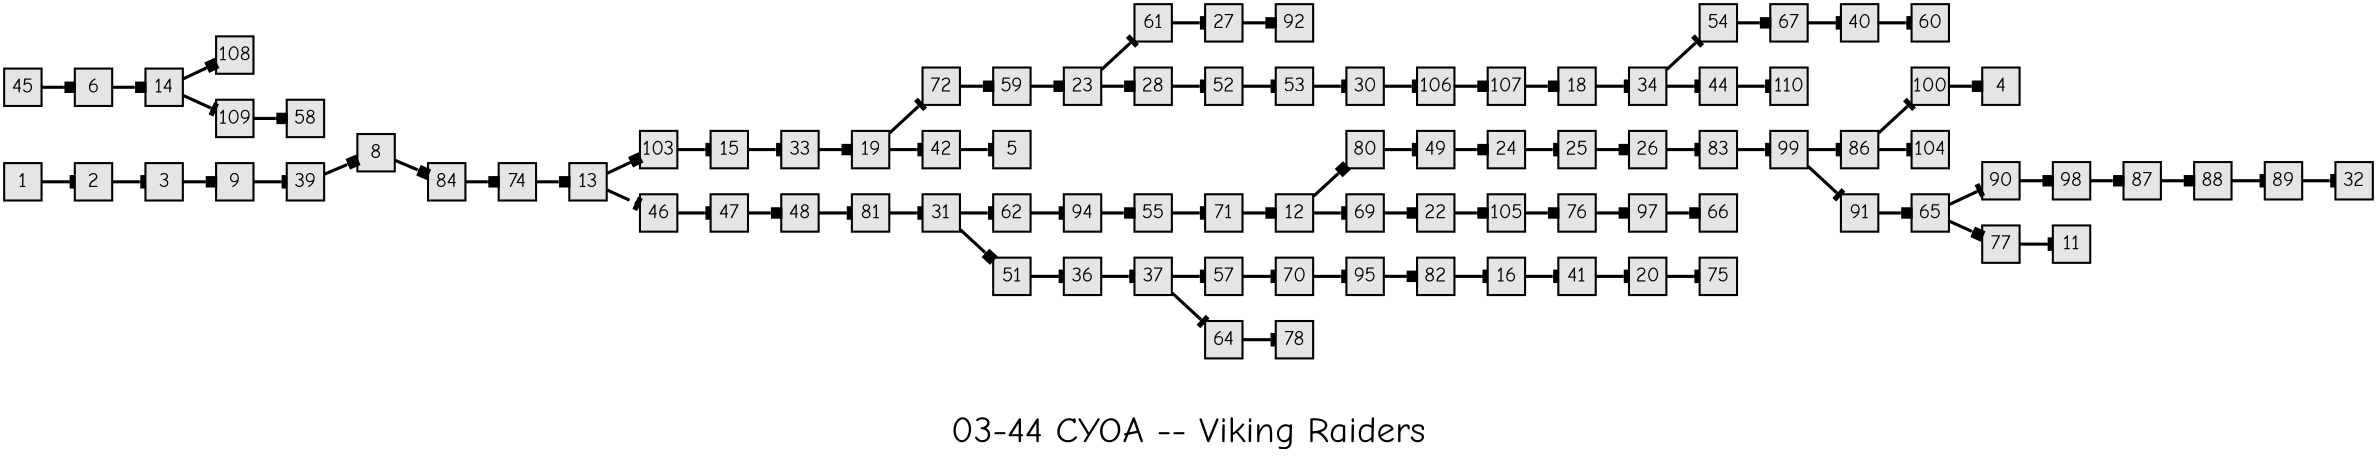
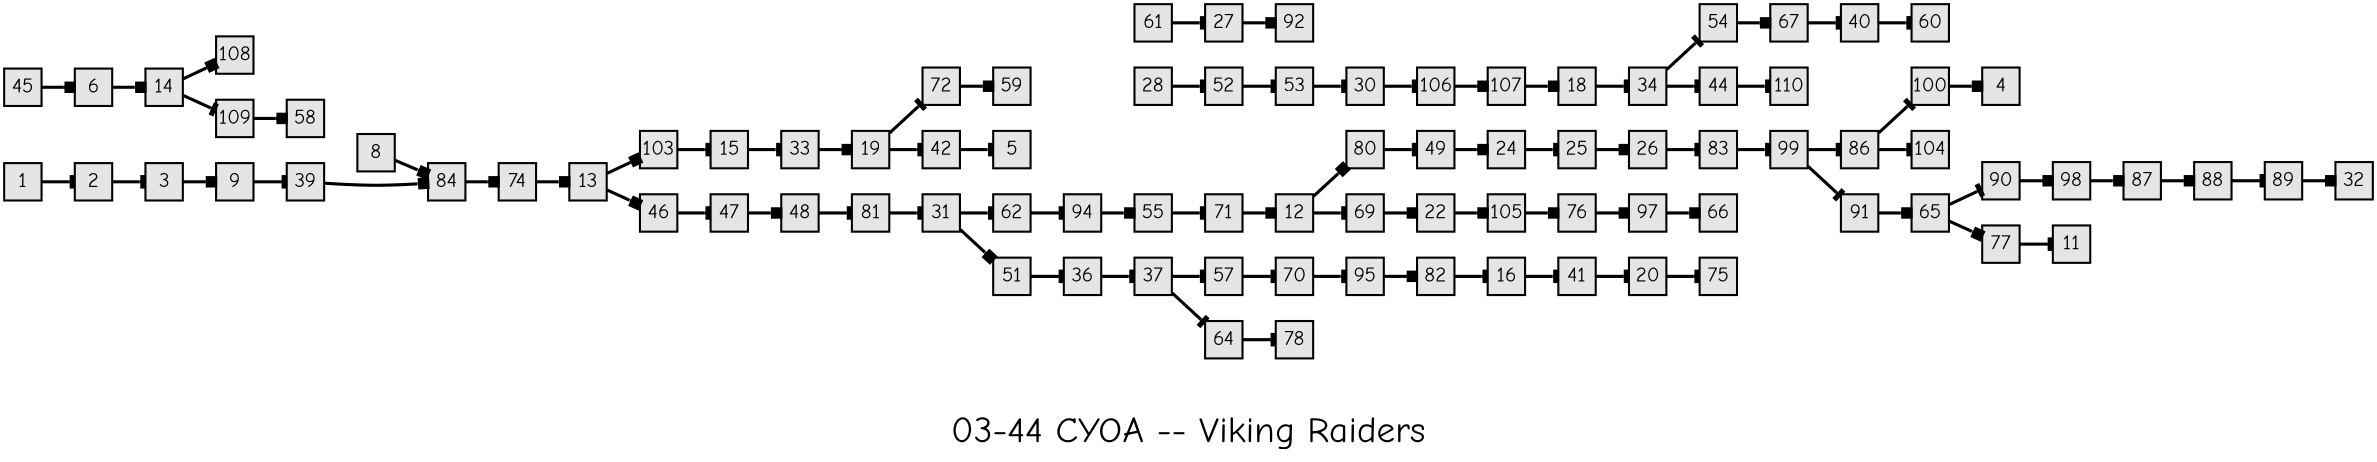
(1083, 86) -> none
(336, 169) -> (371, 185)
(2316, 181) -> (2316, 181)
(618, 195) -> (618, 195)
